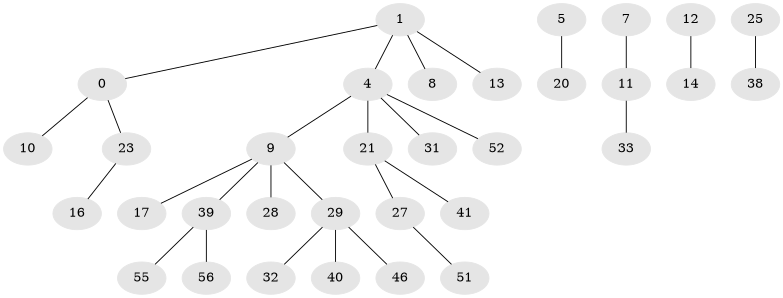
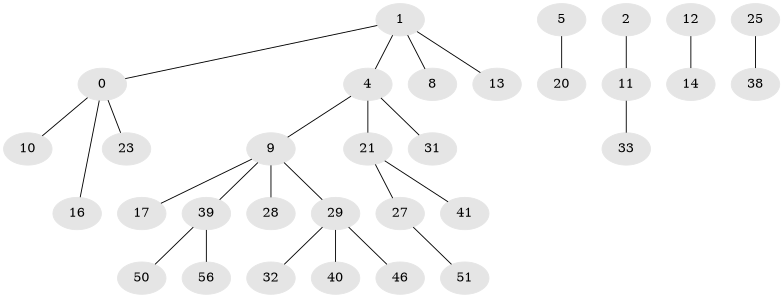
(626, 20) -> (626, 20)
(497, 149) -> none
(102, 181) -> (90, 149)
(142, 278) -> (142, 278)
